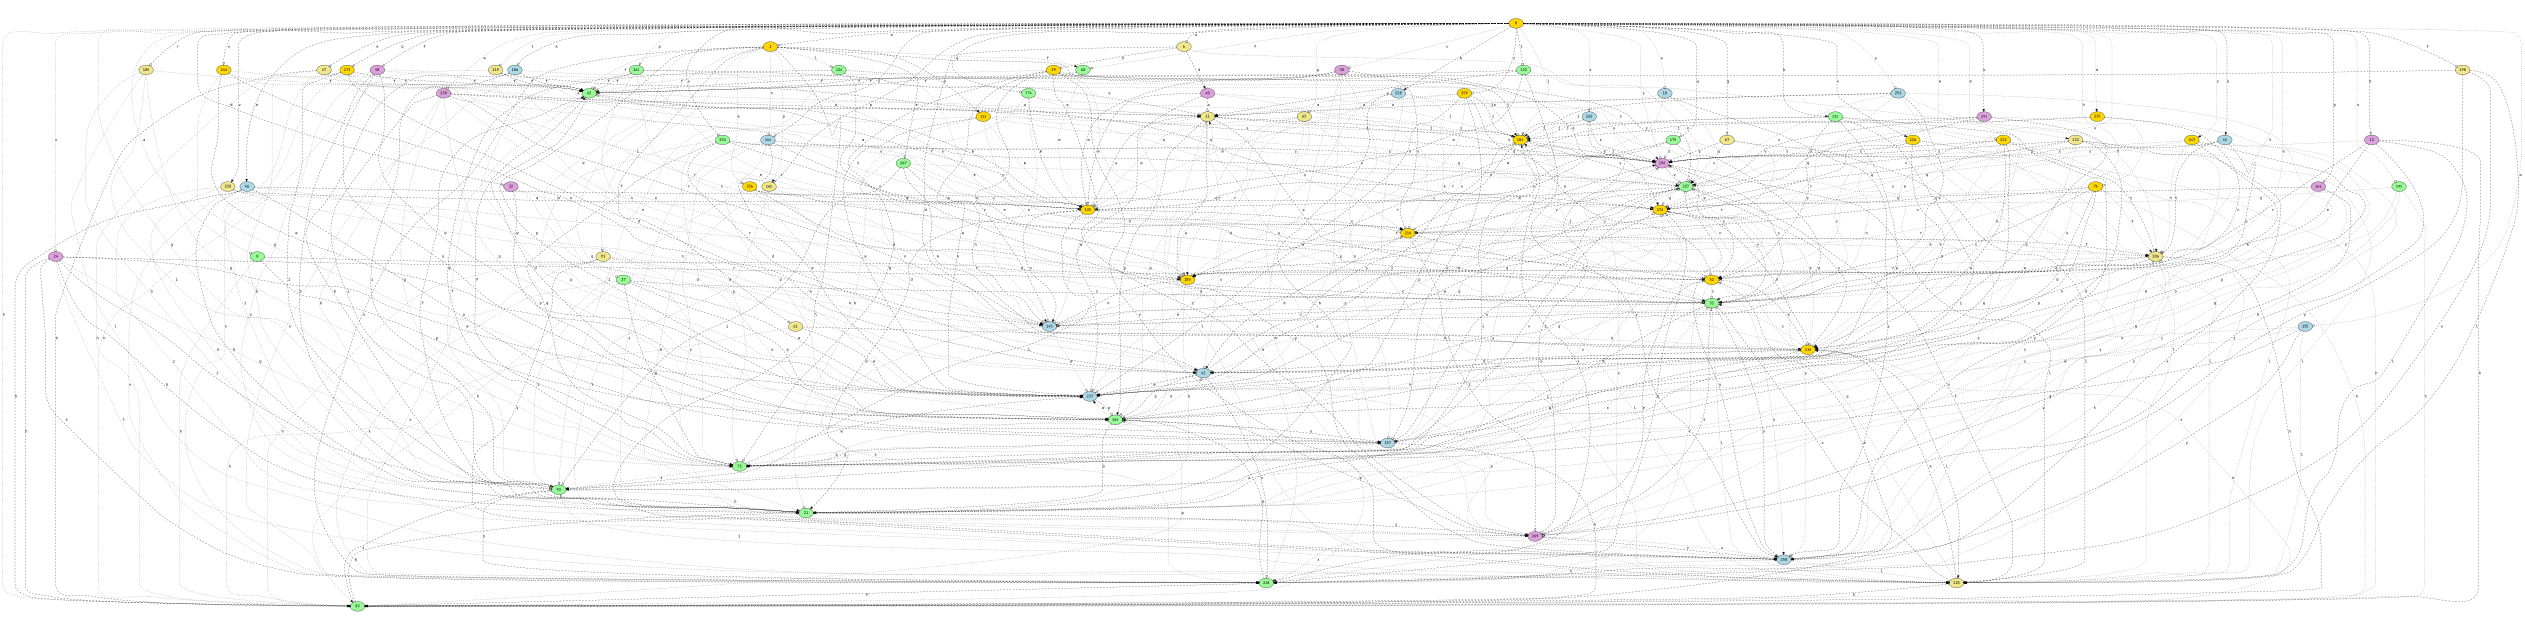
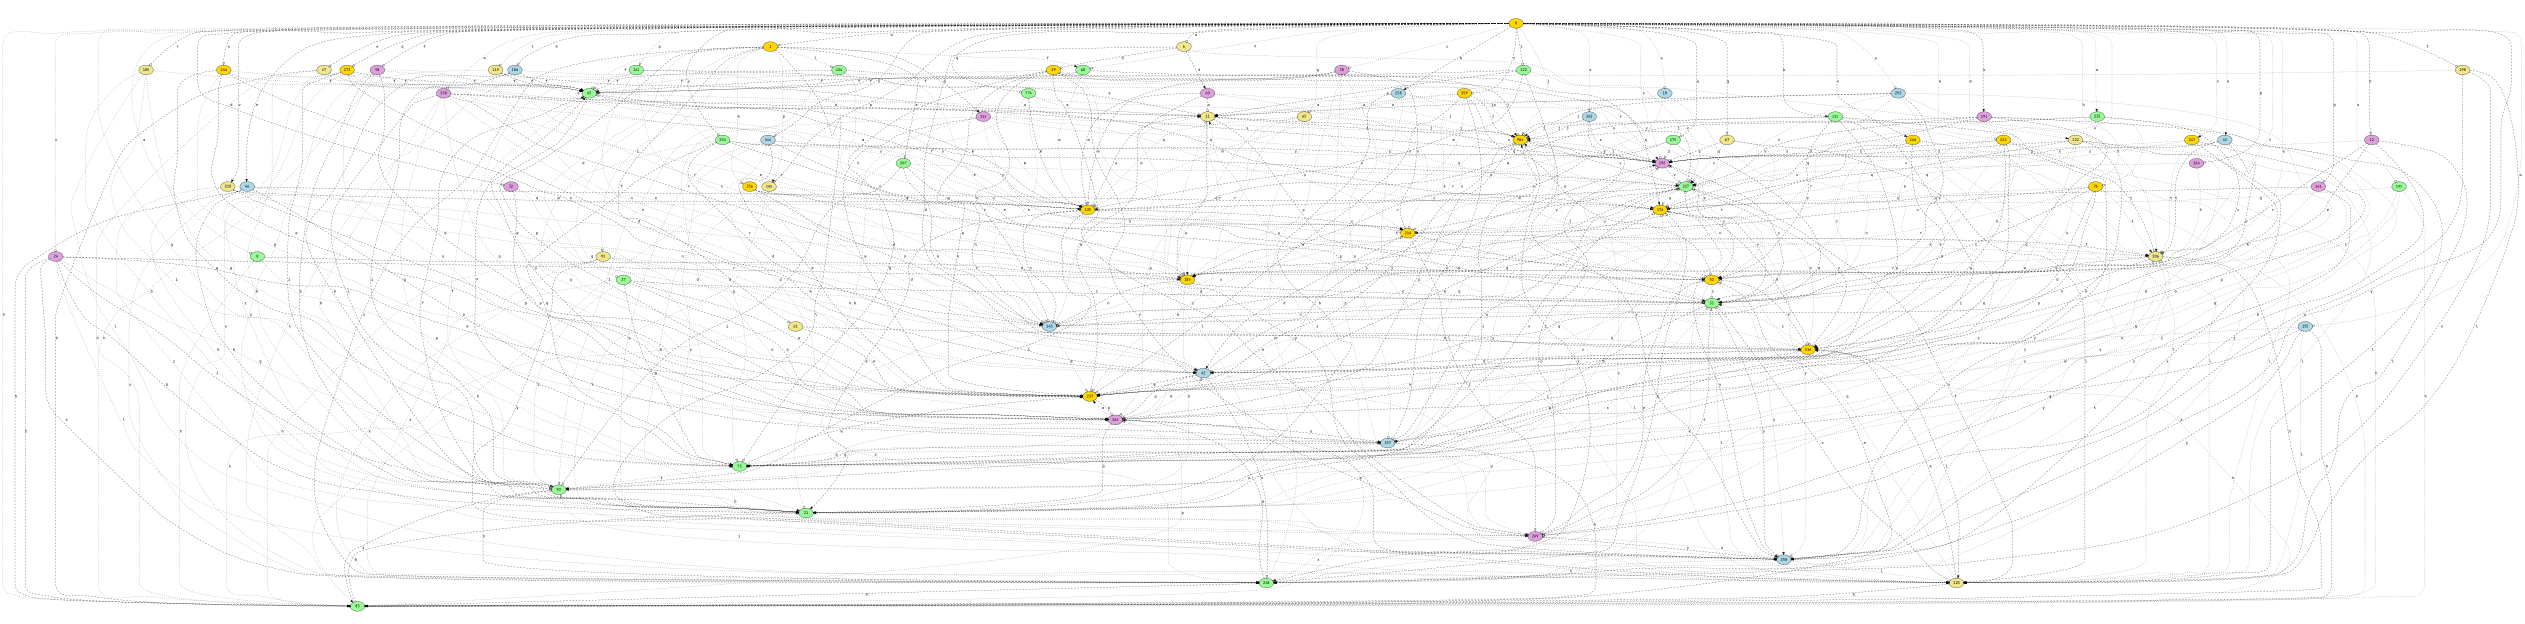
(2103, 30) -> (1923, 27)
(1573, 75) -> (1573, 75)
(1358, 78) -> (1441, 77)
(770, 92) -> none
(983, 117) -> (983, 117)
(2097, 117) -> (2097, 117)
(1520, 140) -> (1520, 140)
(1913, 140) -> (1913, 140)
(1854, 163) -> (1854, 163)
none -> (2196, 163)
(1550, 171) -> (1550, 171)
(1264, 213) -> none
(1020, 214) -> (1020, 214)
(1747, 214) -> none
(1024, 249) -> (1024, 249)
(1127, 255) -> (678, 364)
(1886, 263) -> (2508, 40)
(1234, 291) -> (1234, 291)
(452, 303) -> (337, 341)
(1968, 316) -> (2391, 326)
(1090, 396) -> (1090, 396)
(625, 397) -> (625, 397)
(769, 417) -> (769, 417)
(1115, 420) -> (1115, 420)
(1116, 517) -> none
(1693, 604) -> (1483, 604)
